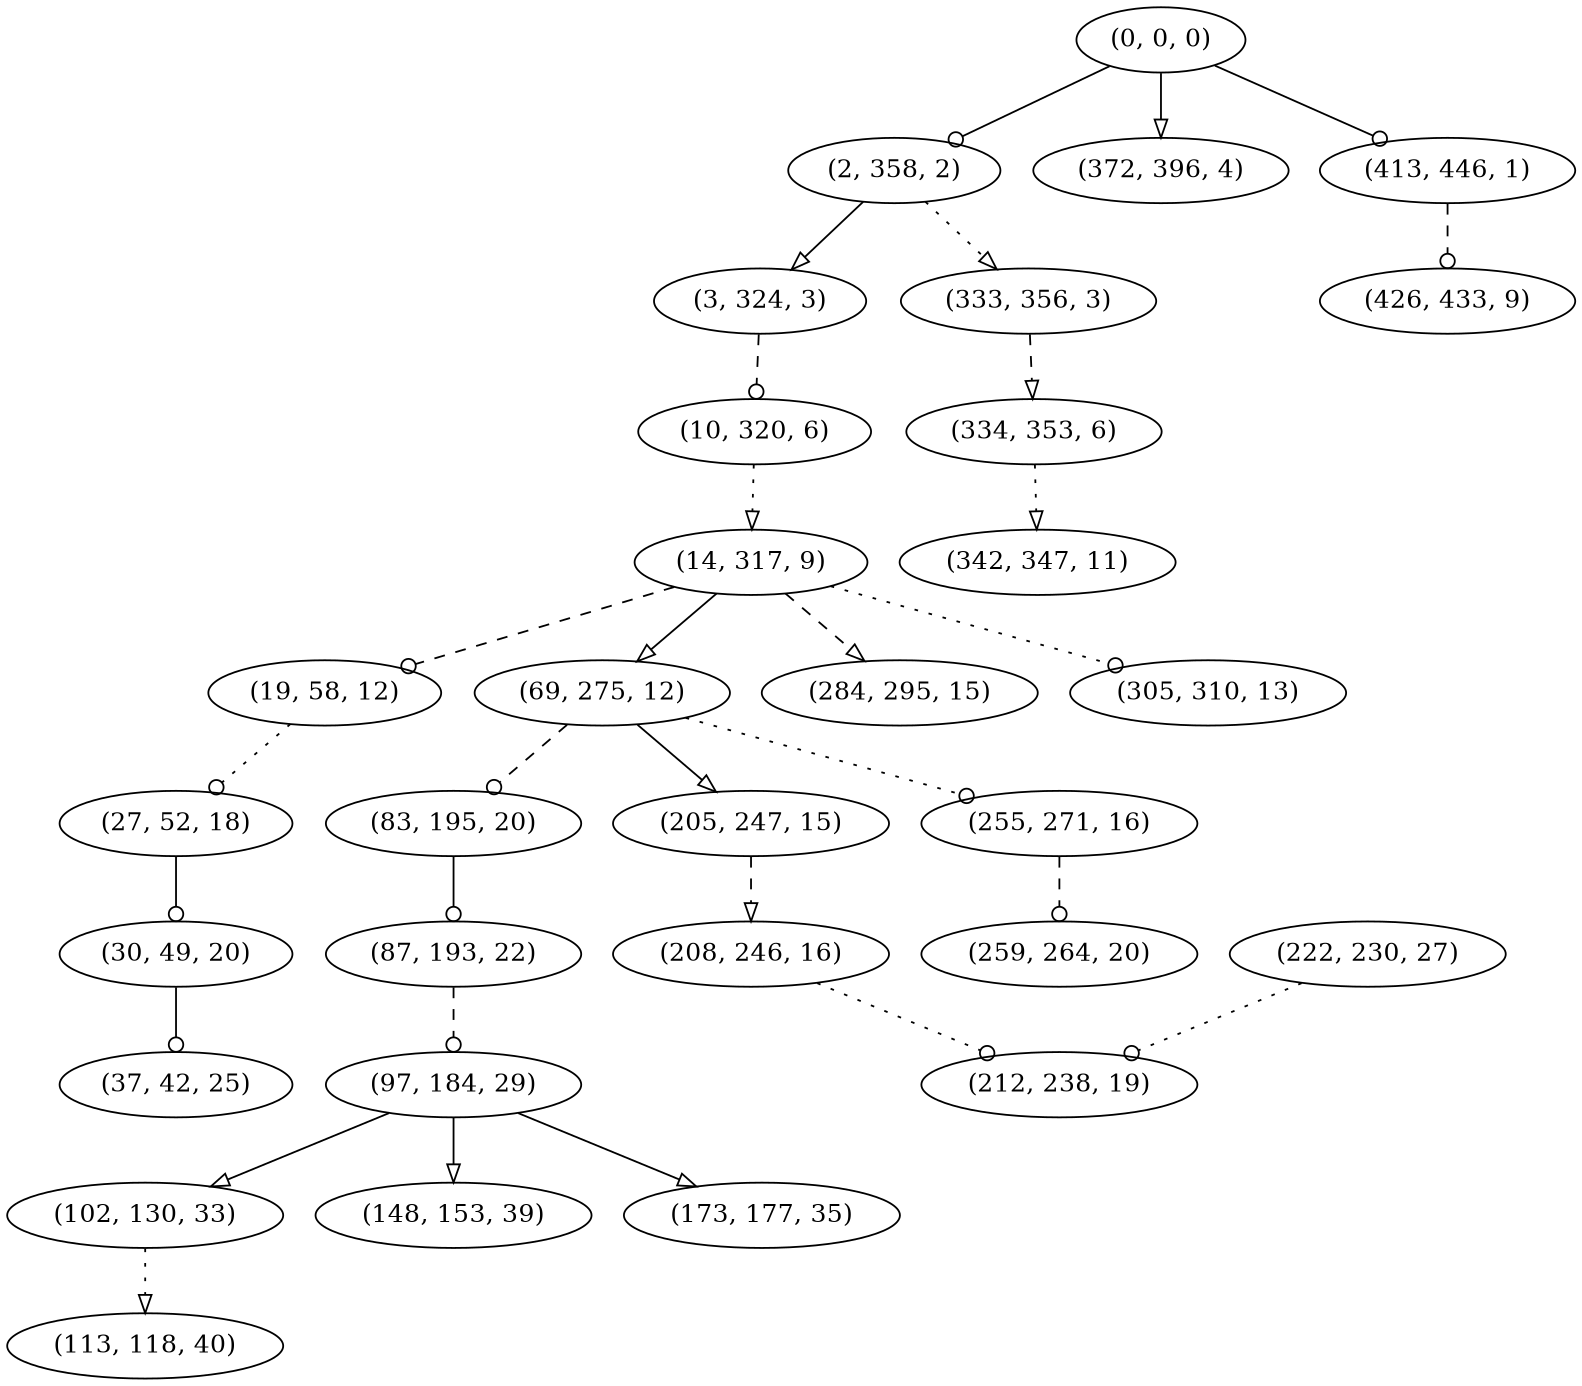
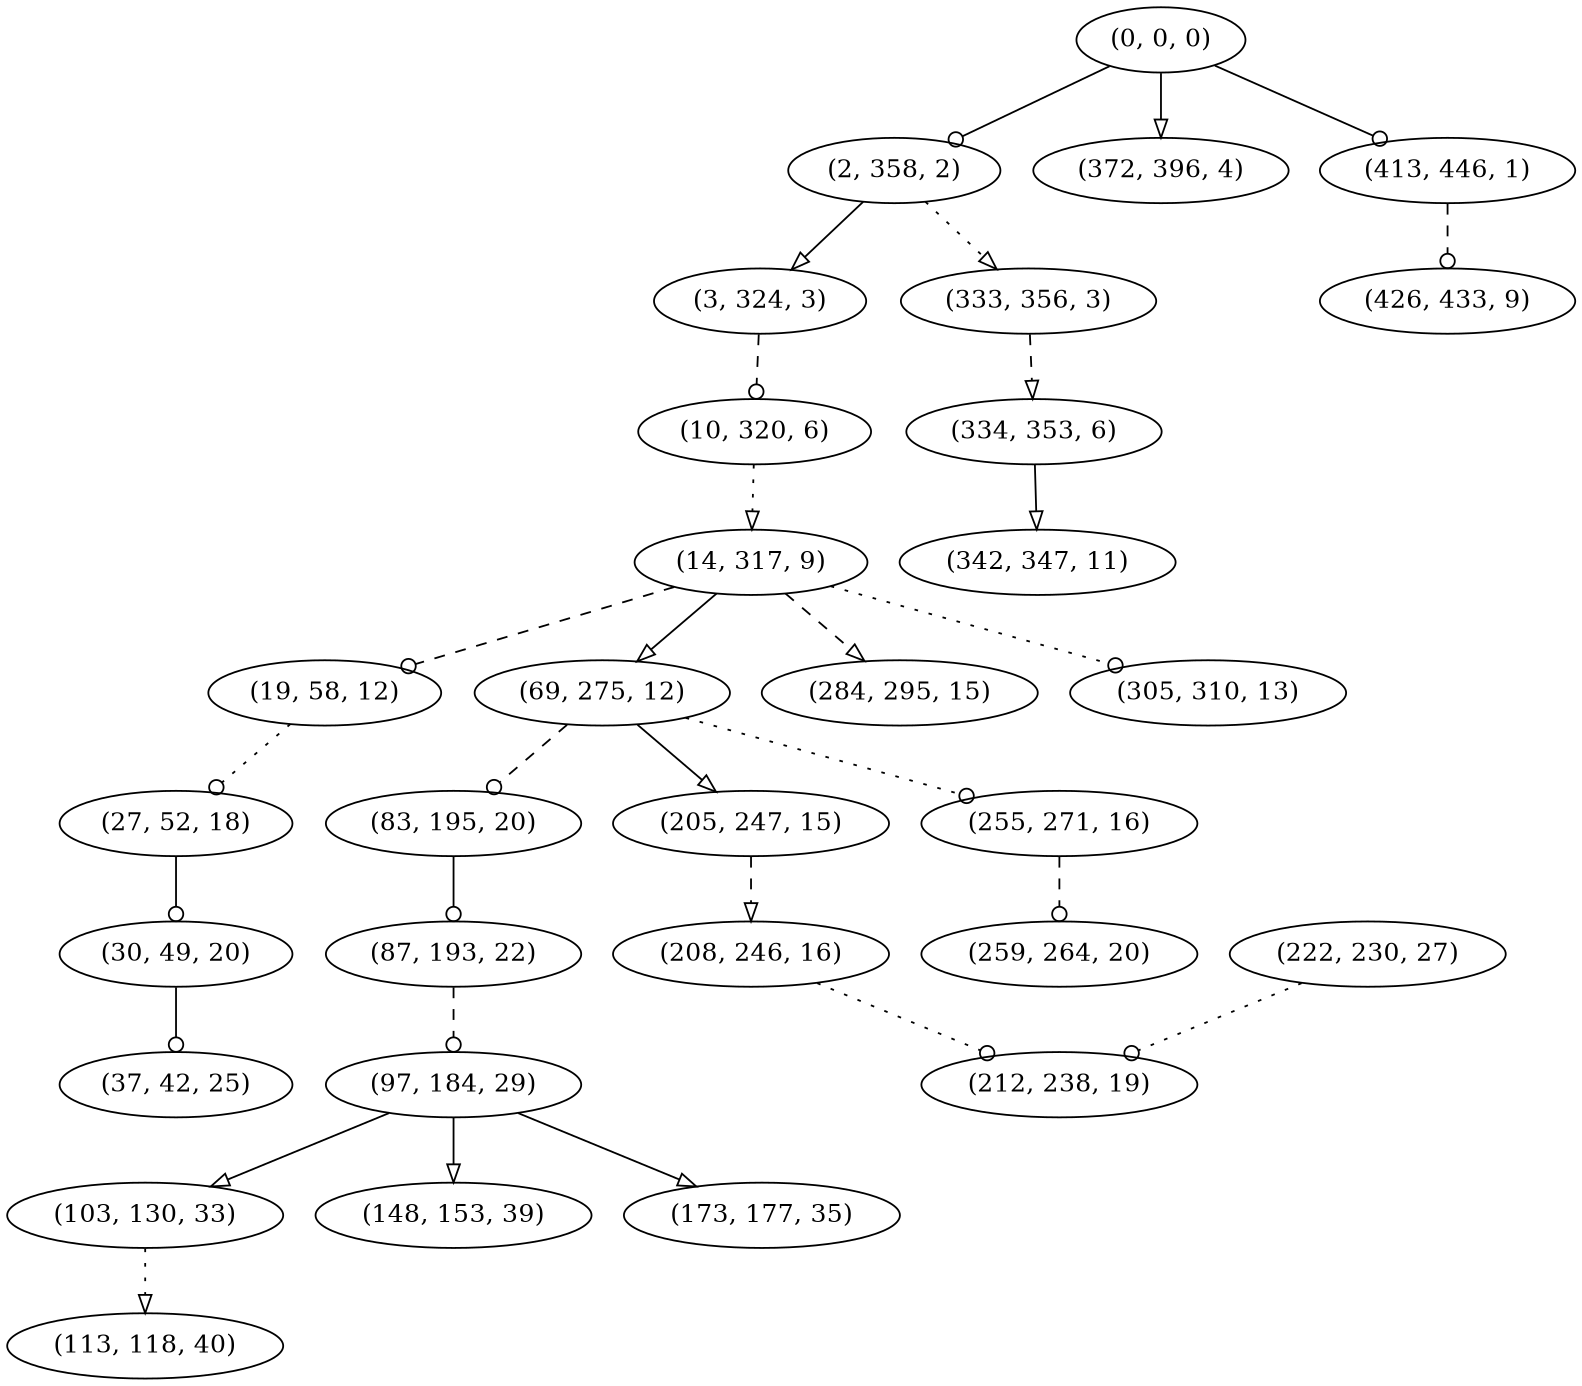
(1036, 488) -> (1036, 488)
(145, 1215) -> (145, 1215)
